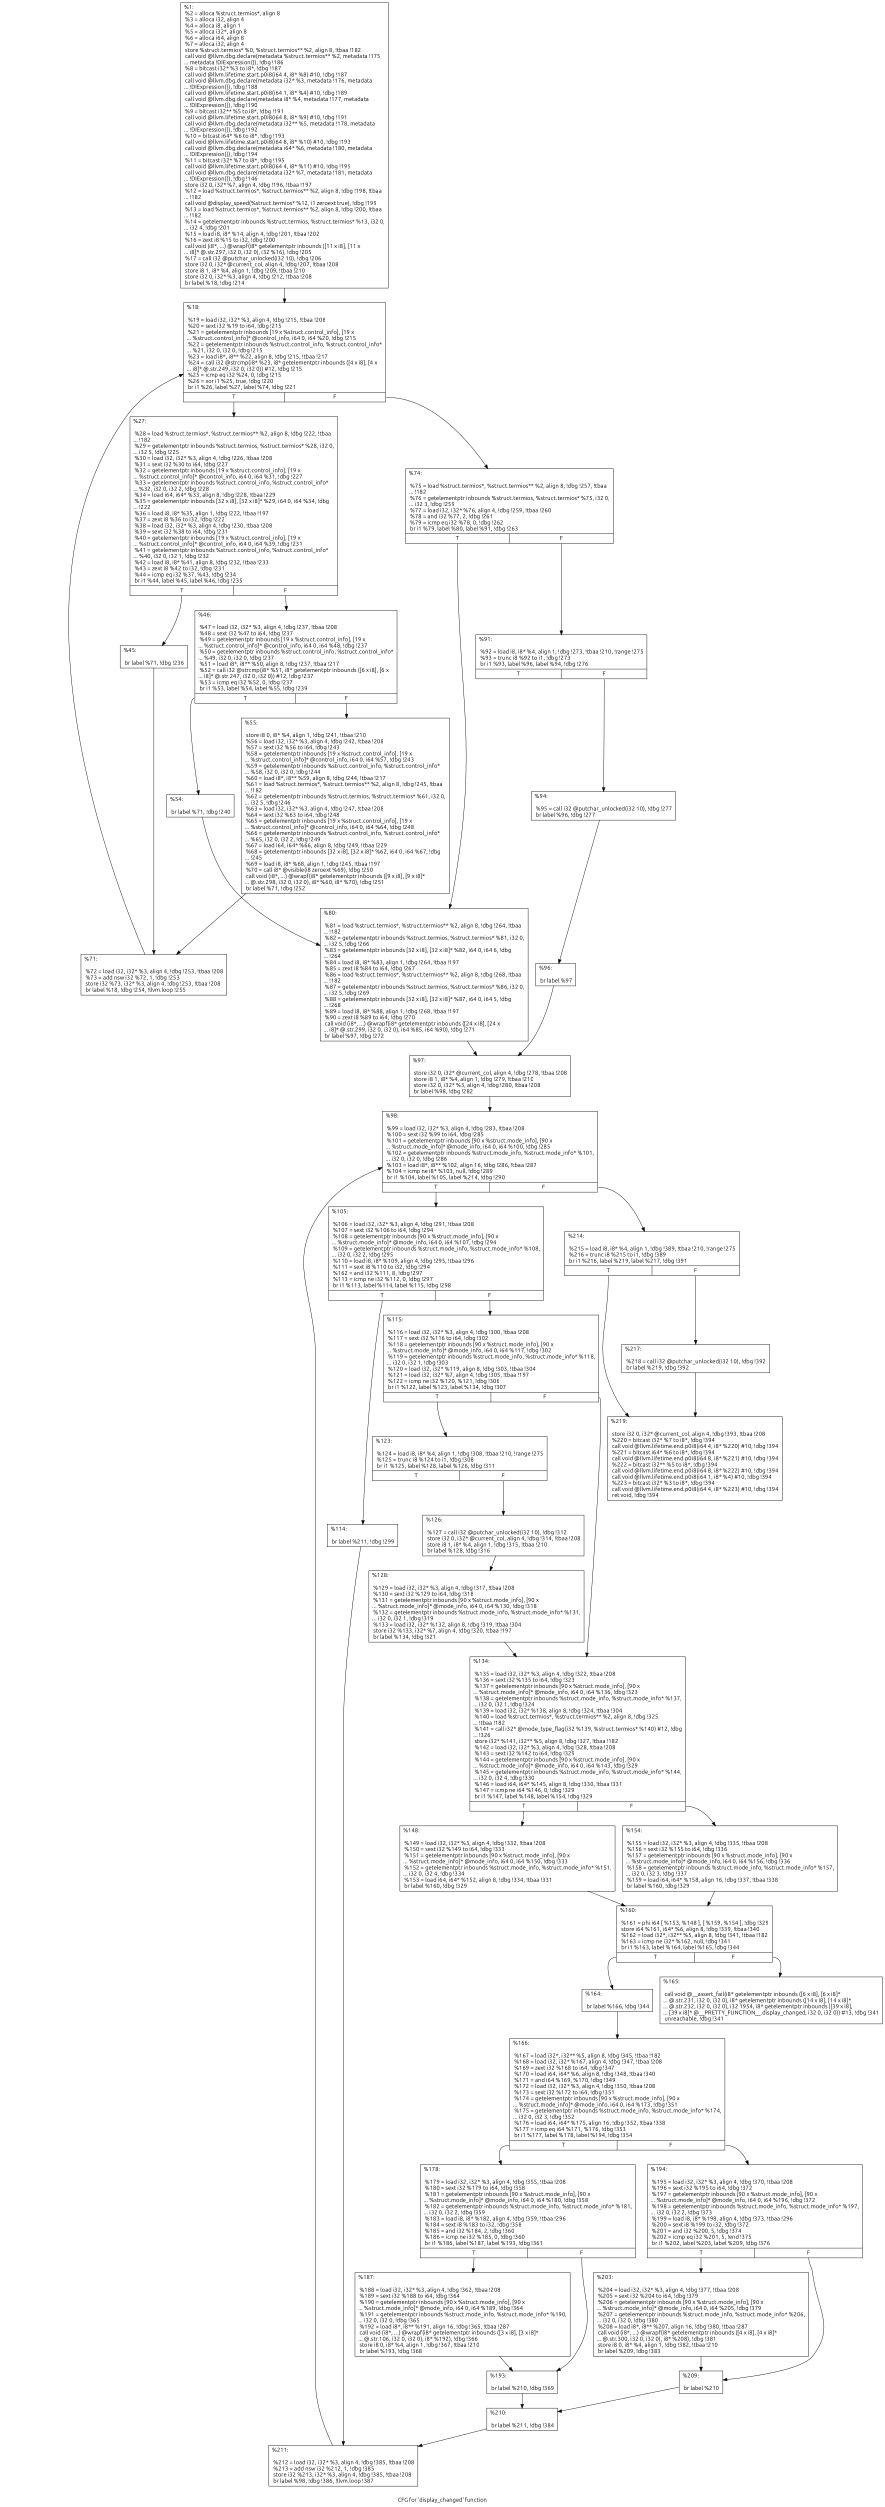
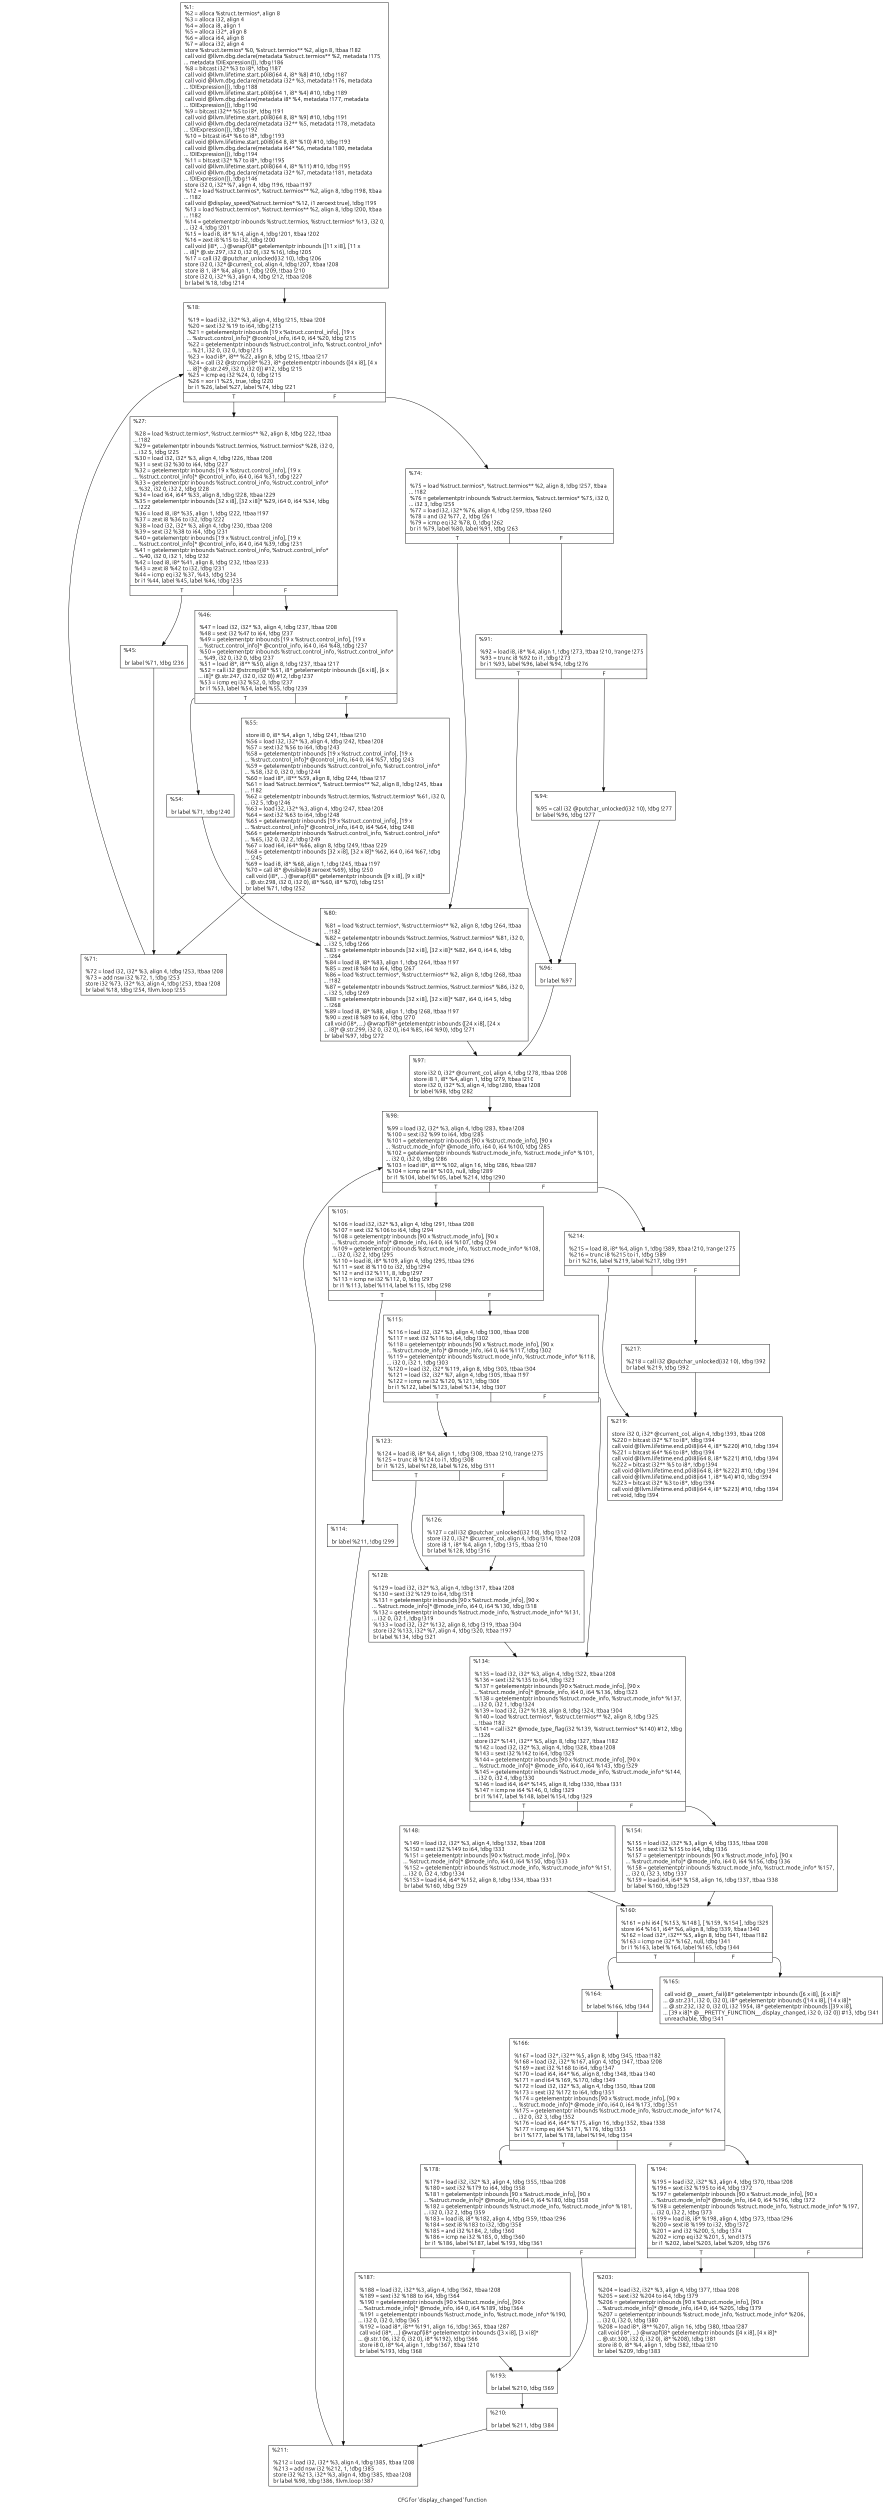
none -> (518, 822)
(377, 1273) -> (377, 1273)
none -> (412, 1526)
(701, 2382) -> none
